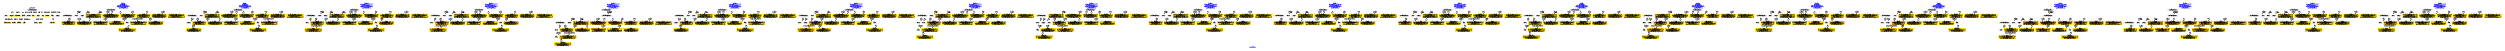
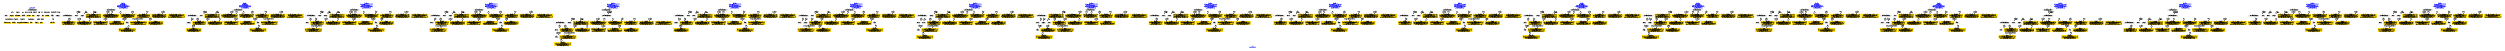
(29, 16) -> (29, 16)
(19, 23) -> (23, 23)
(36, 23) -> (37, 23)
